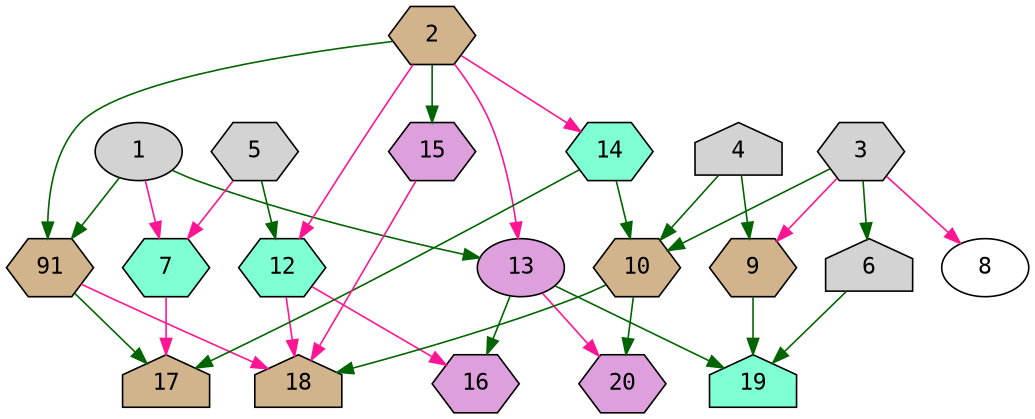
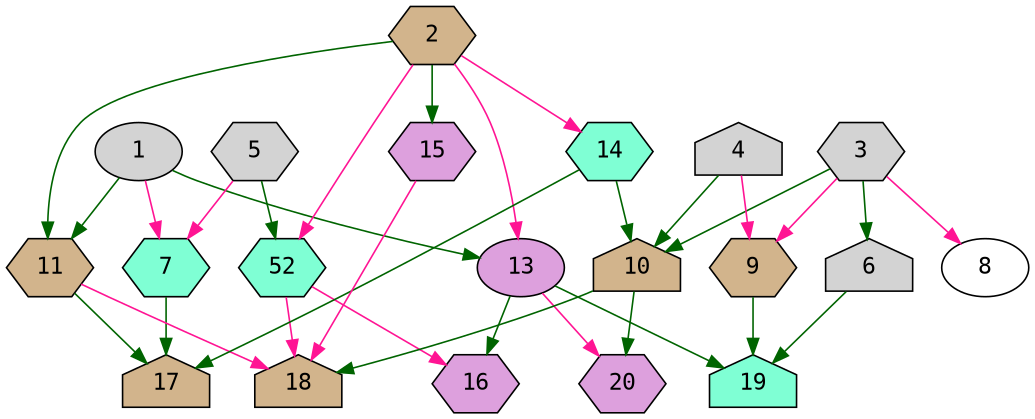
(744, 199) -> (744, 199)
(50, 268) -> (50, 268)
(282, 268) -> (282, 268)
(637, 268) -> (637, 268)
(166, 312) -> (166, 312)
